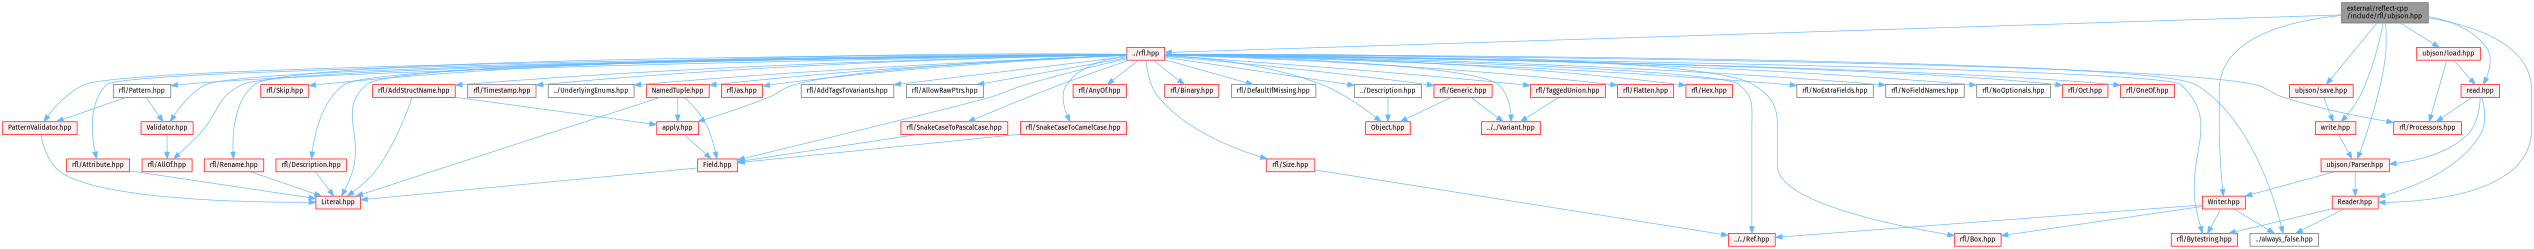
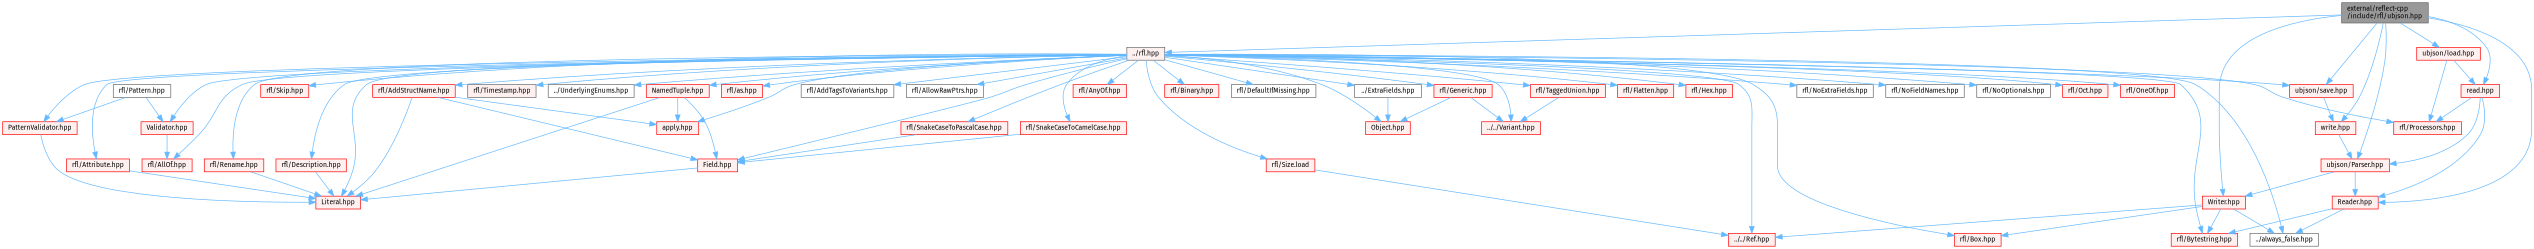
(1146, 54) -> (1146, 54)
(652, 65) -> (1724, 64)
(1388, 91) -> (1388, 91)
(695, 144) -> (552, 125)
(1291, 165) -> (1291, 165)
